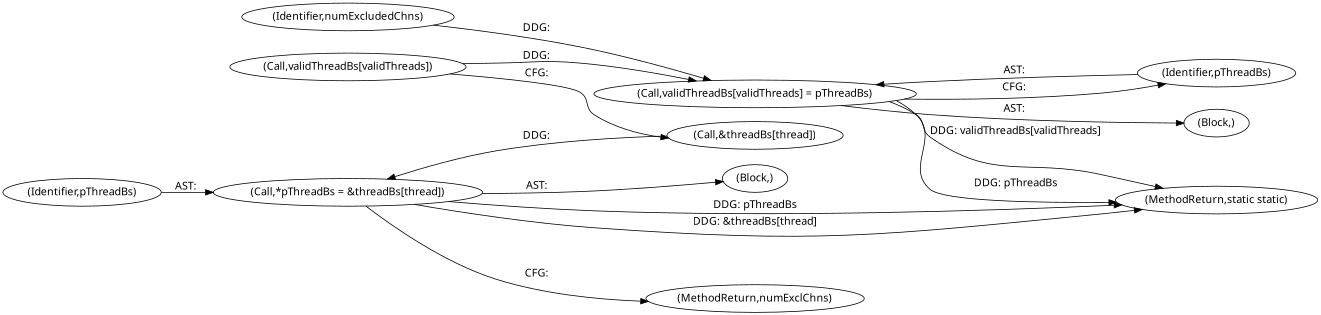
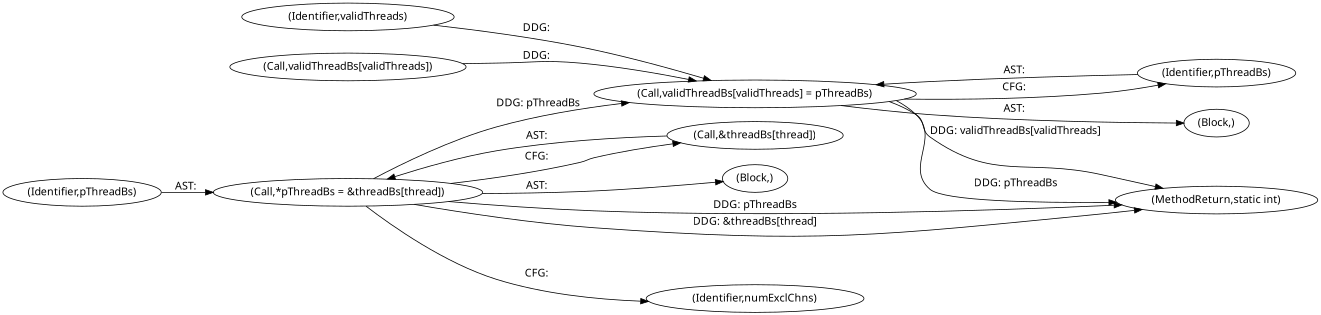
(348, 17) -> (348, 17)
(564, 87) -> (562, 166)
none -> (493, 128)
(538, 136) -> (538, 136)
(1217, 200) -> (1217, 200)
(755, 299) -> (755, 299)
